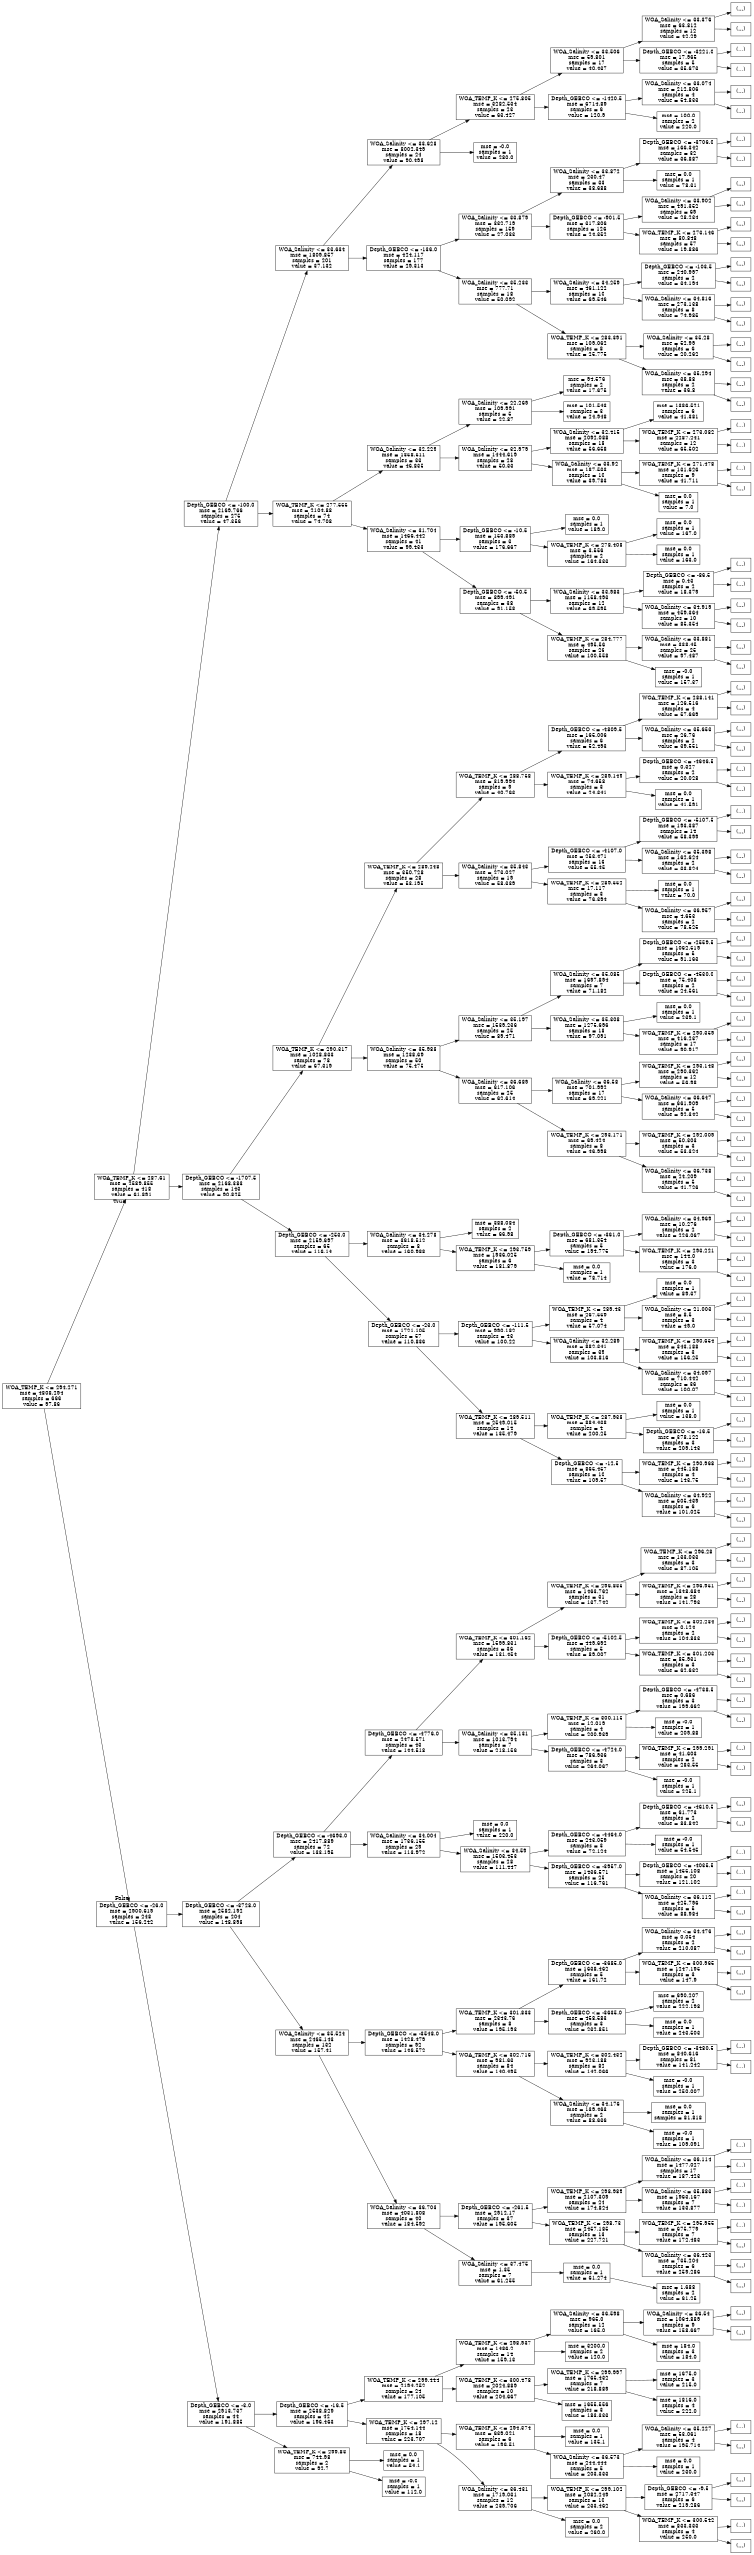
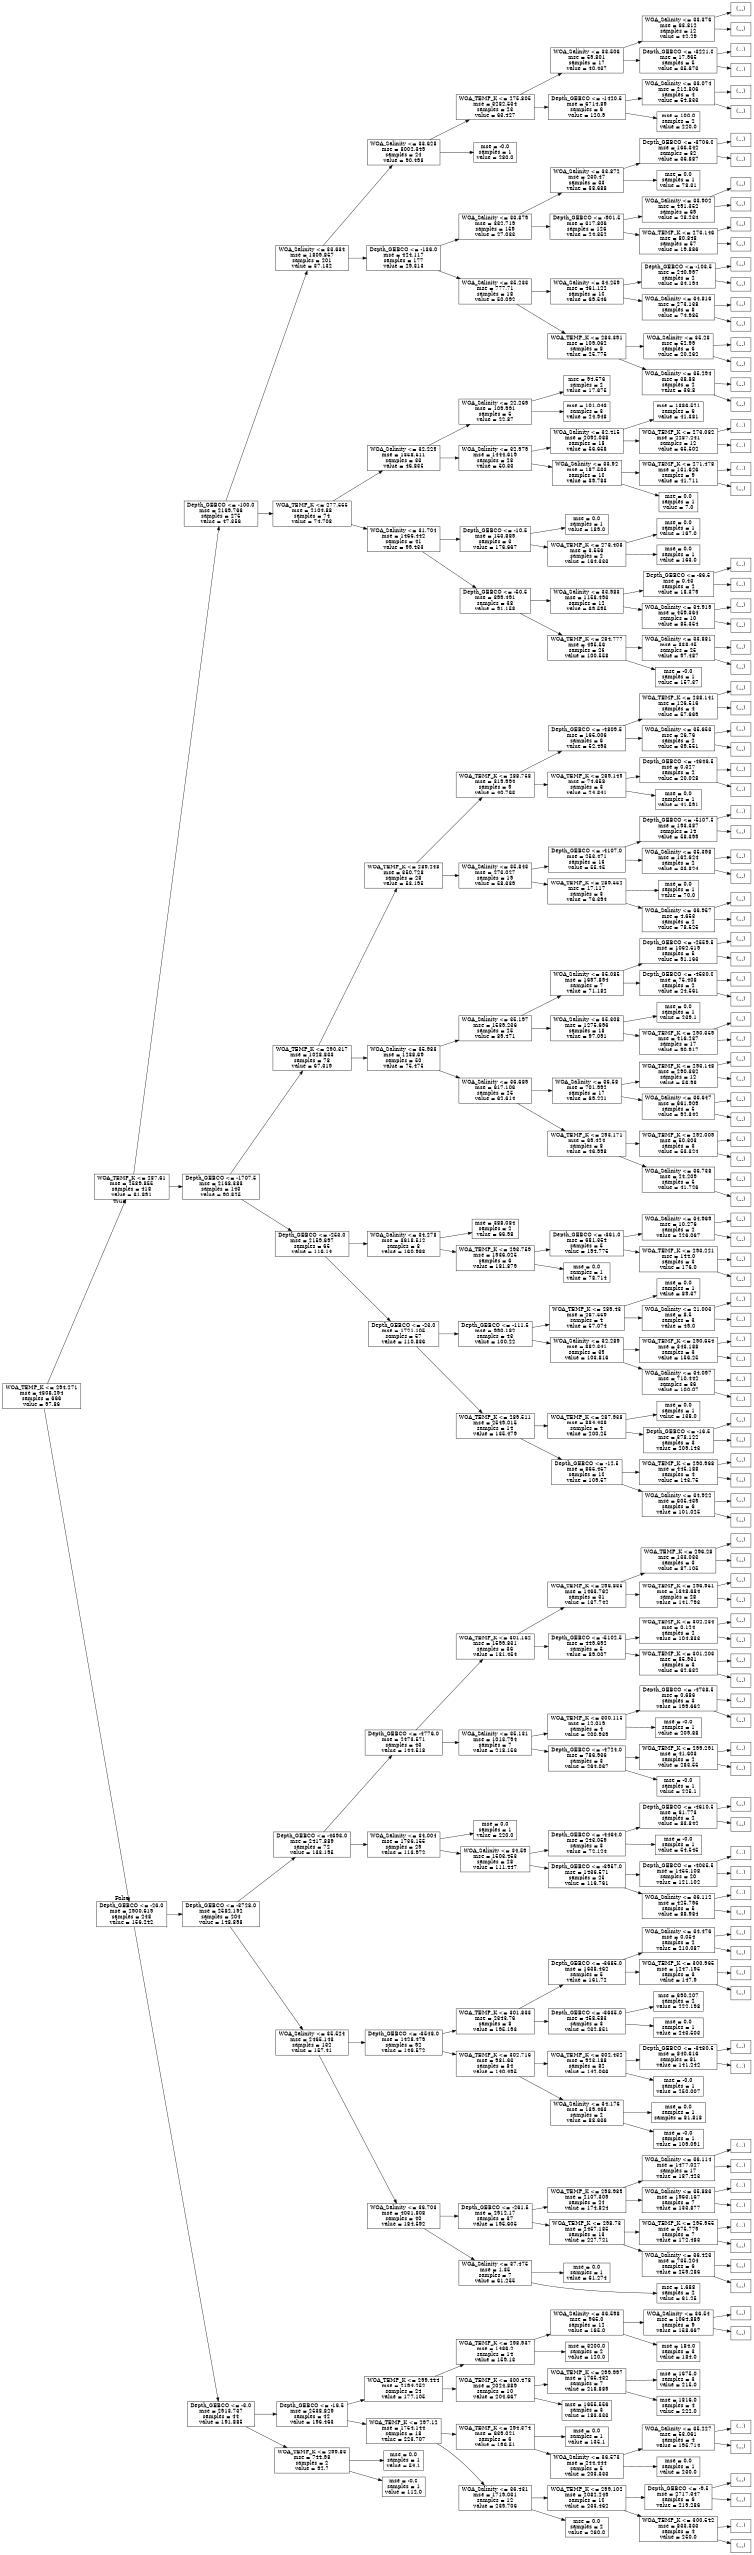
(587, 412) -> (587, 412)
(632, 2283) -> (592, 2291)
